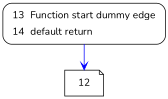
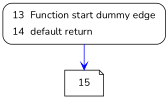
(84, 83) -> (84, 83)
